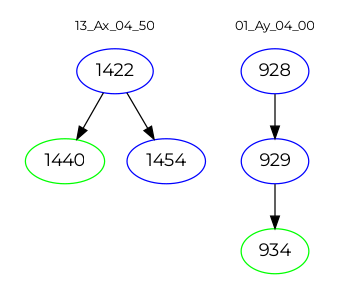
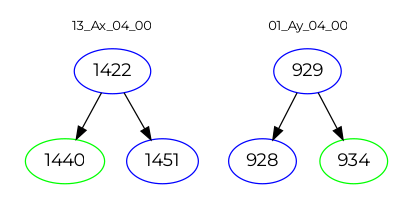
(115, 27) -> (112, 27)
(275, 110) -> (288, 111)
(166, 161) -> (162, 161)
